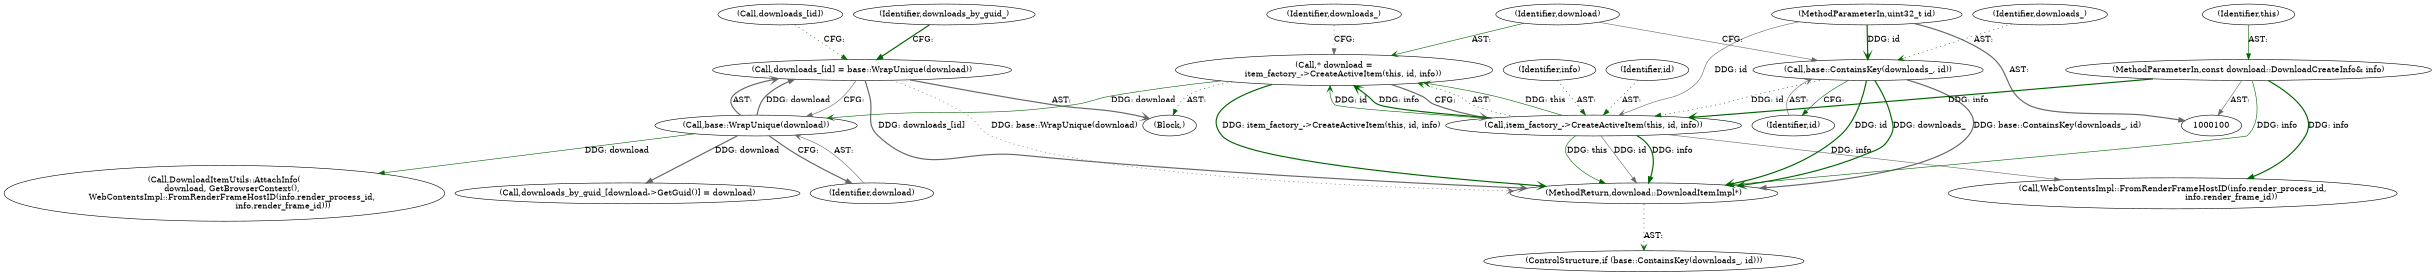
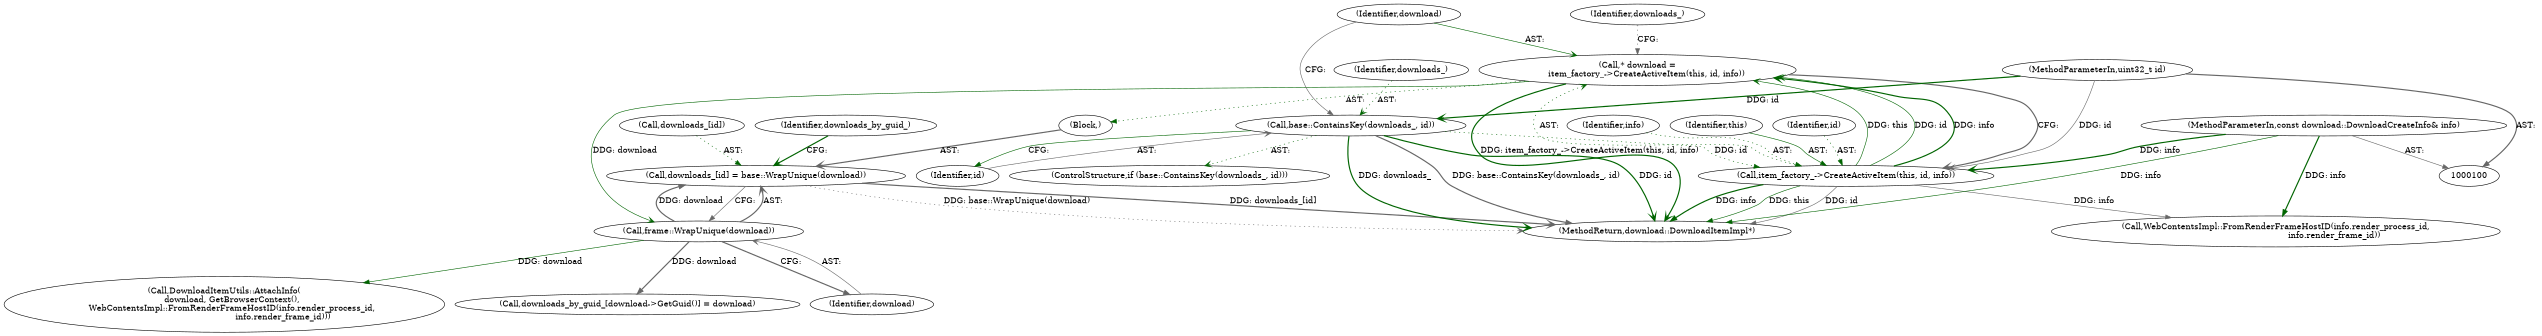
(2249, 39) -> (1787, 143)
(836, 40) -> (735, 151)
(906, 41) -> (804, 149)
(1027, 101) -> (942, 148)
(756, 126) -> (699, 231)
(1644, 224) -> (1263, 150)
